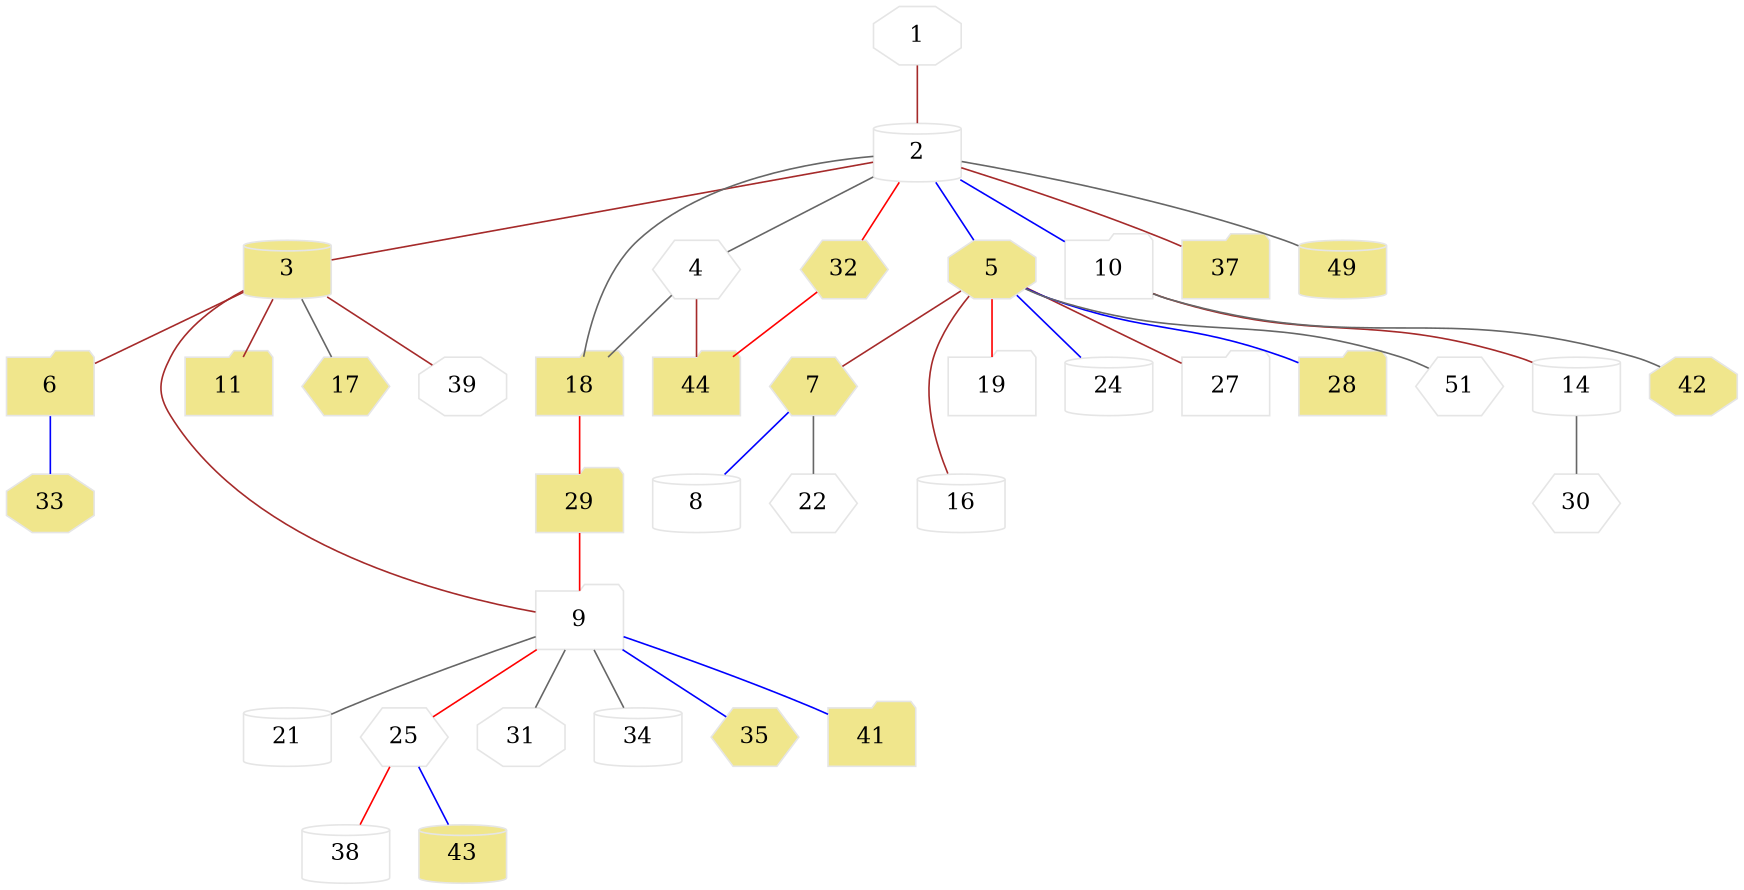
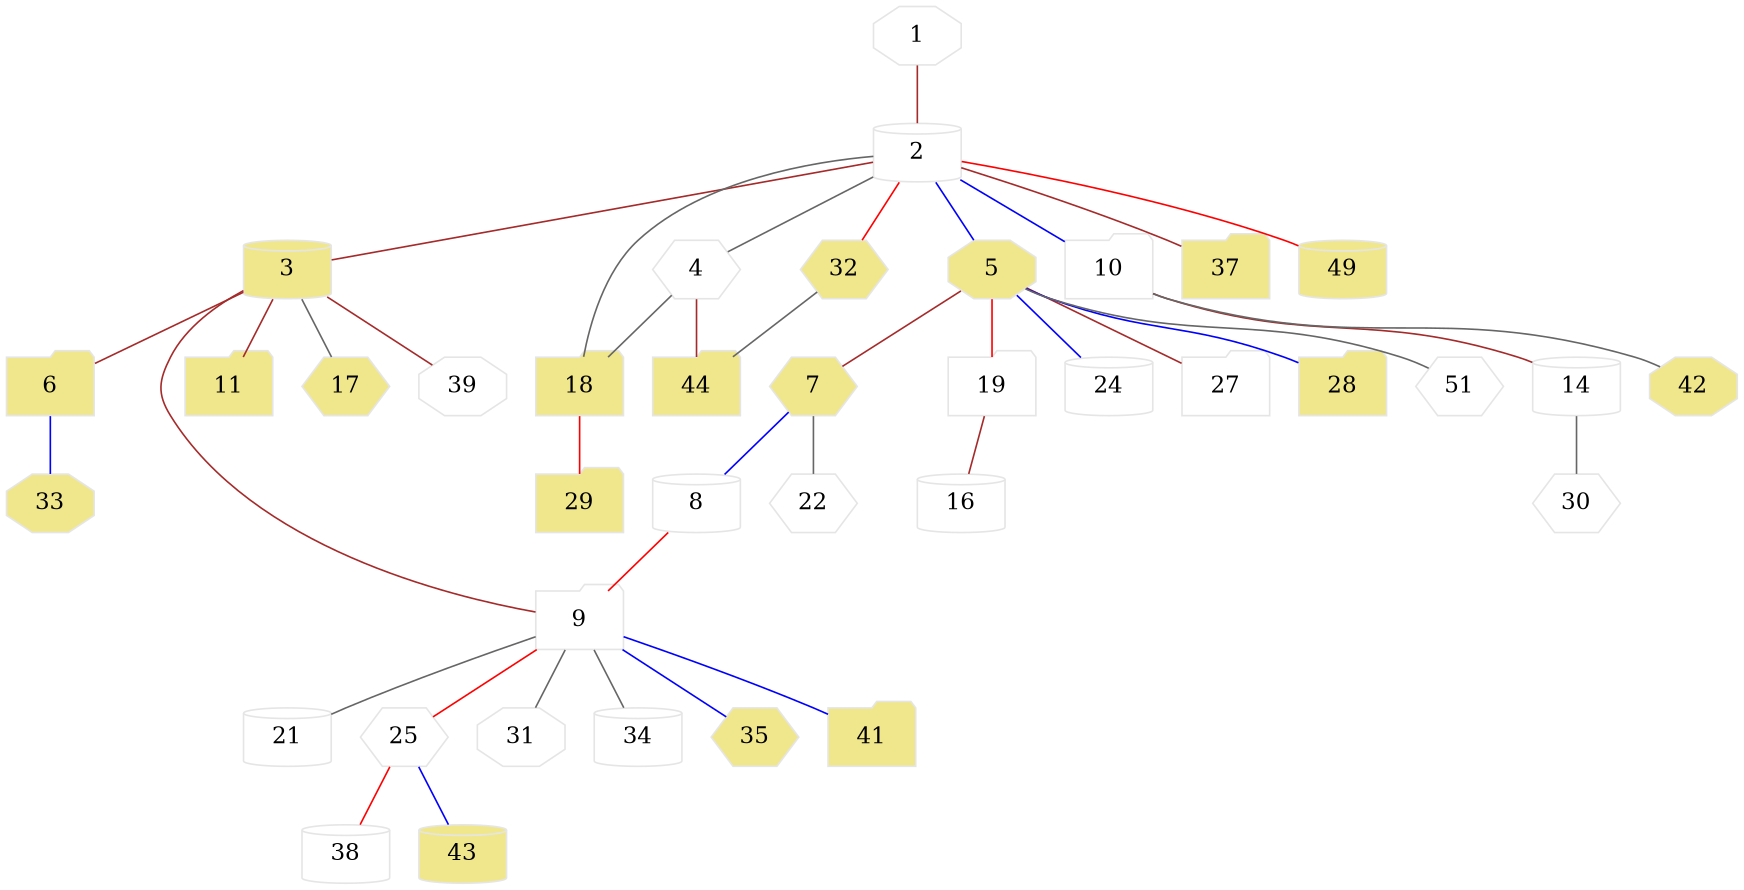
(1132, 197) -> (1132, 197)
(775, 324) -> (775, 324)
(930, 381) -> (977, 445)
(580, 562) -> (638, 562)
